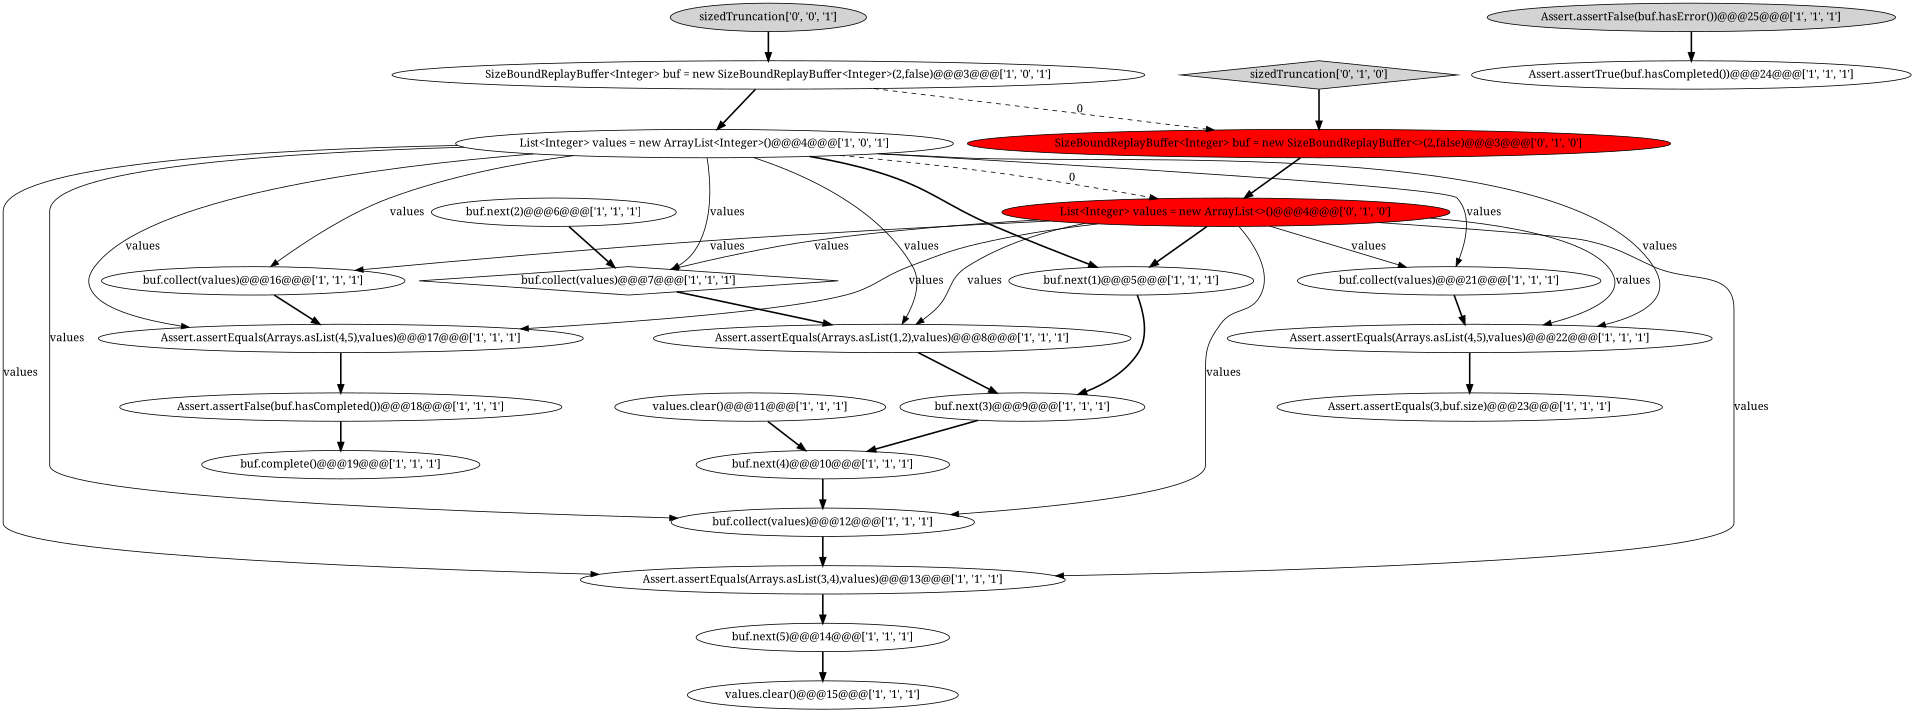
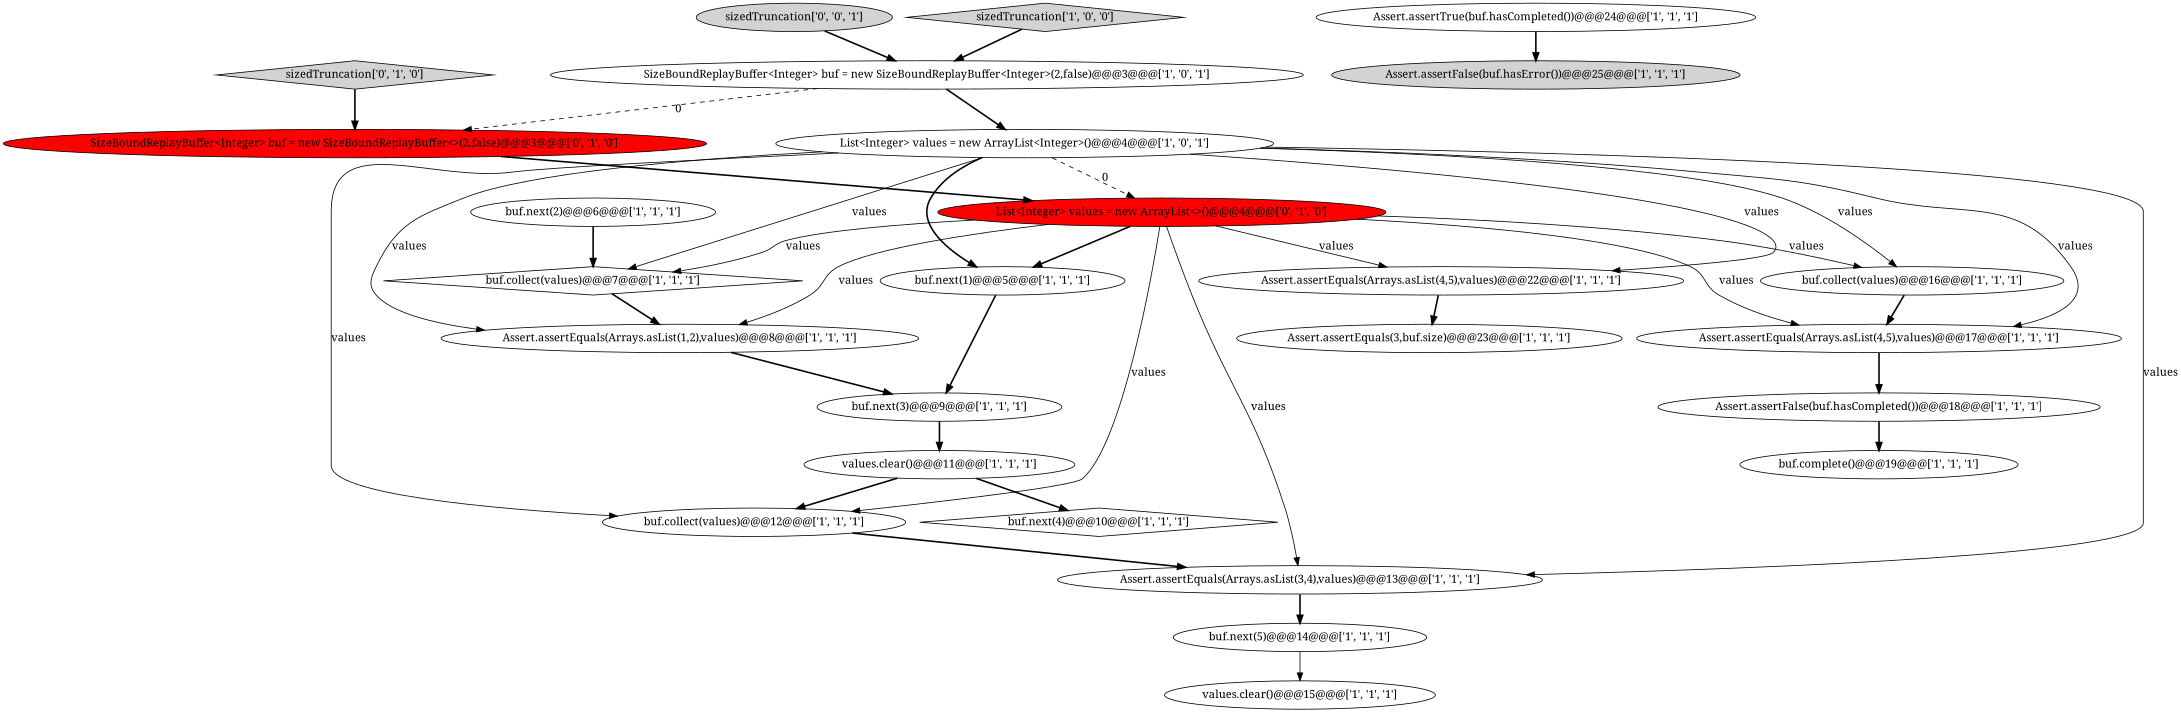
none -> (1045, 17)
(1691, 42) -> (1536, 42)
(1449, 281) -> none
(927, 435) -> (939, 432)
(823, 465) -> (1099, 522)
(823, 490) -> (851, 492)
(823, 662) -> (1300, 662)
